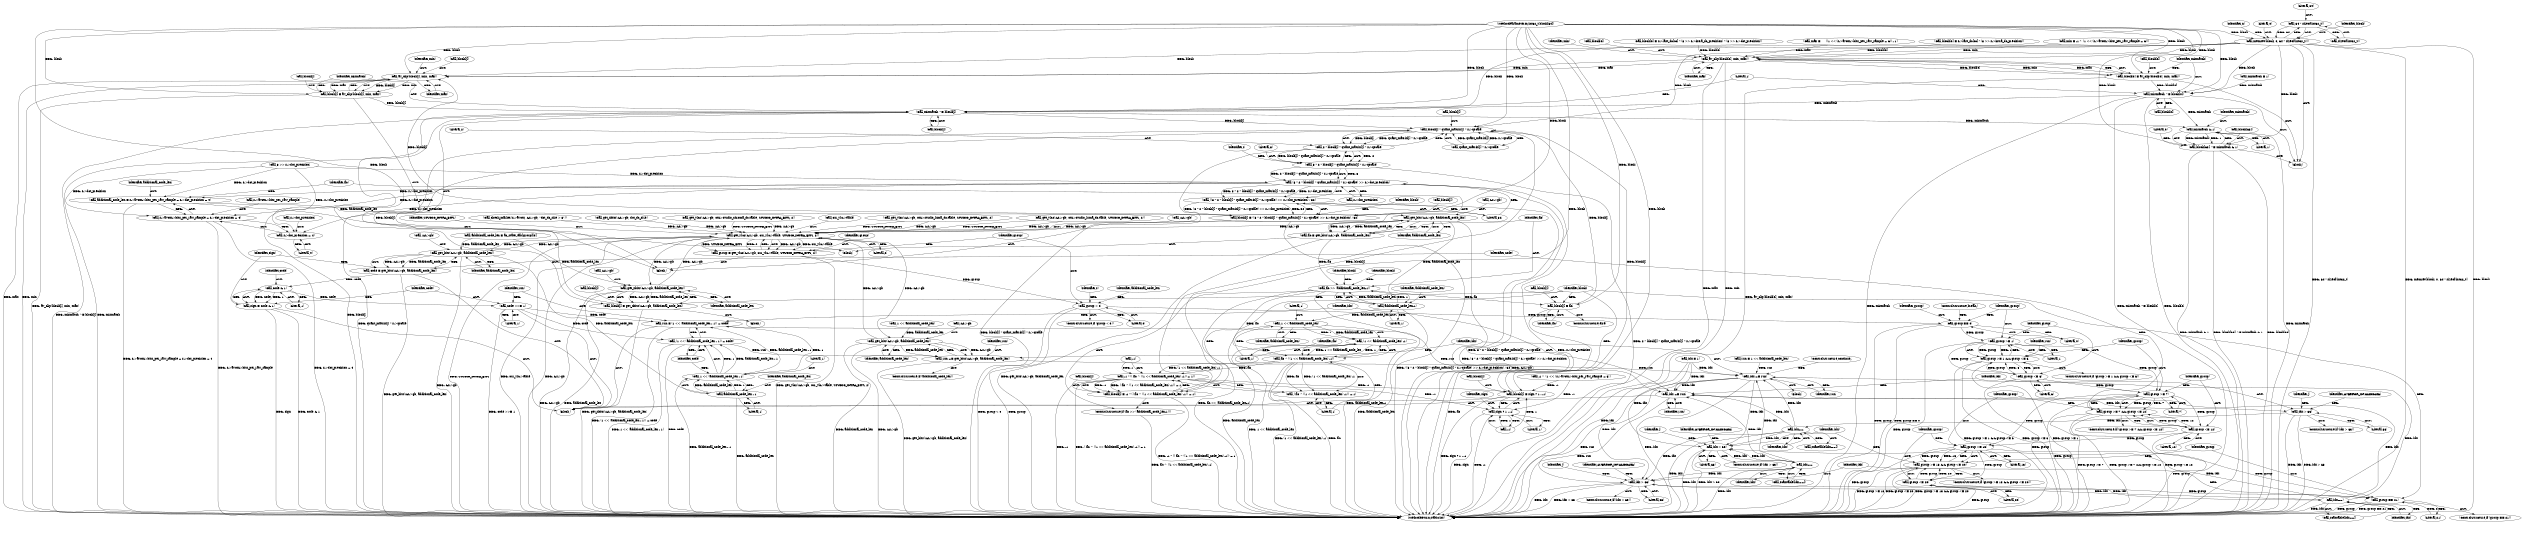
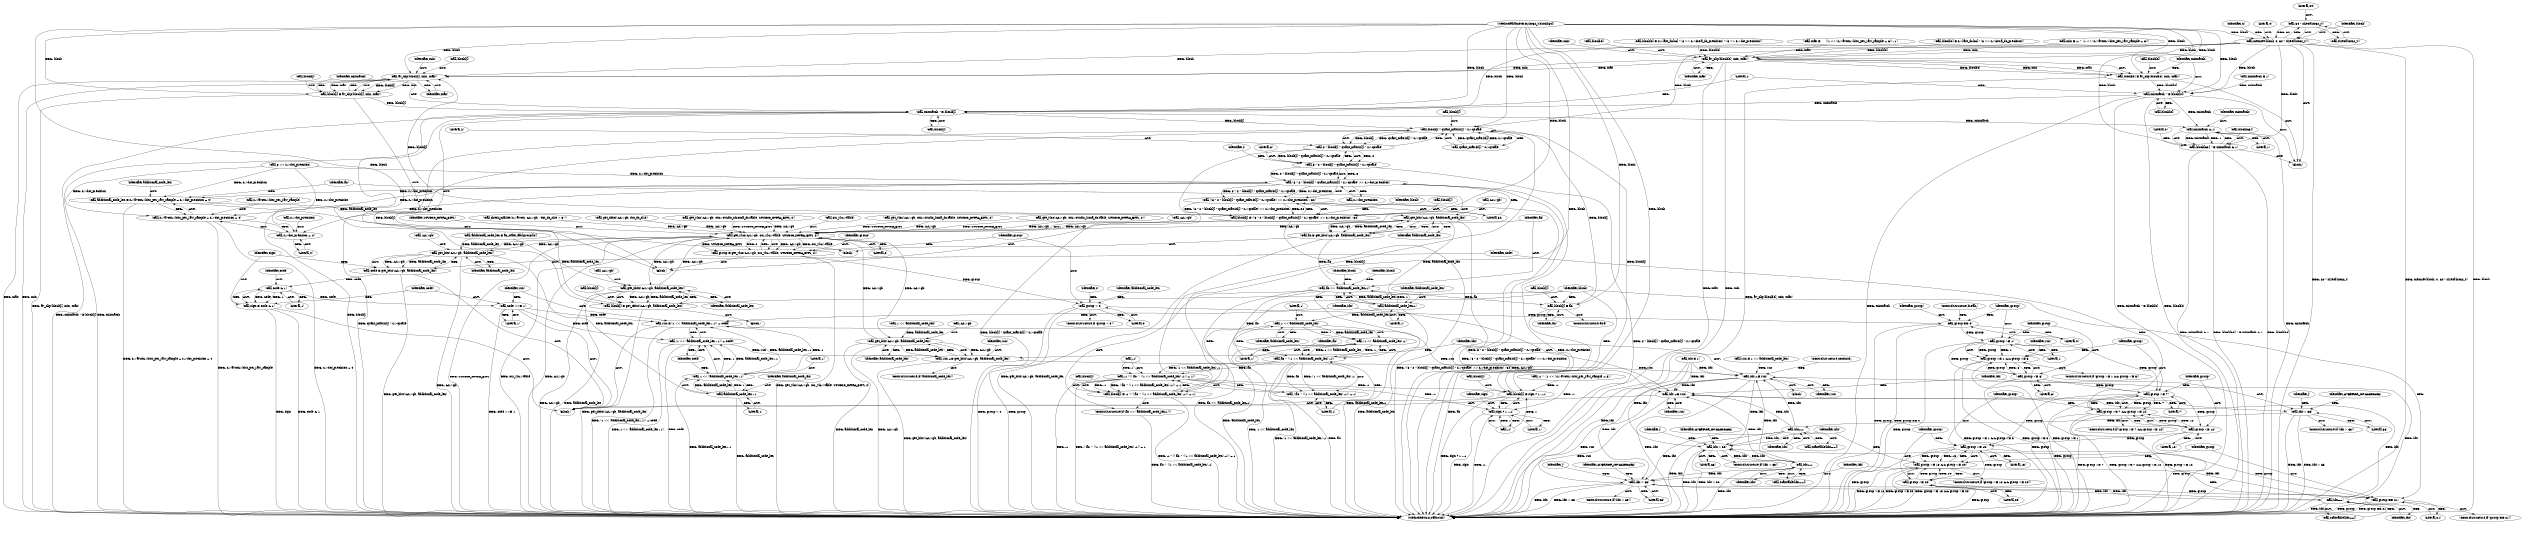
(1944, 62) -> none
(2012, 351) -> none
(2432, 509) -> (2432, 509)
